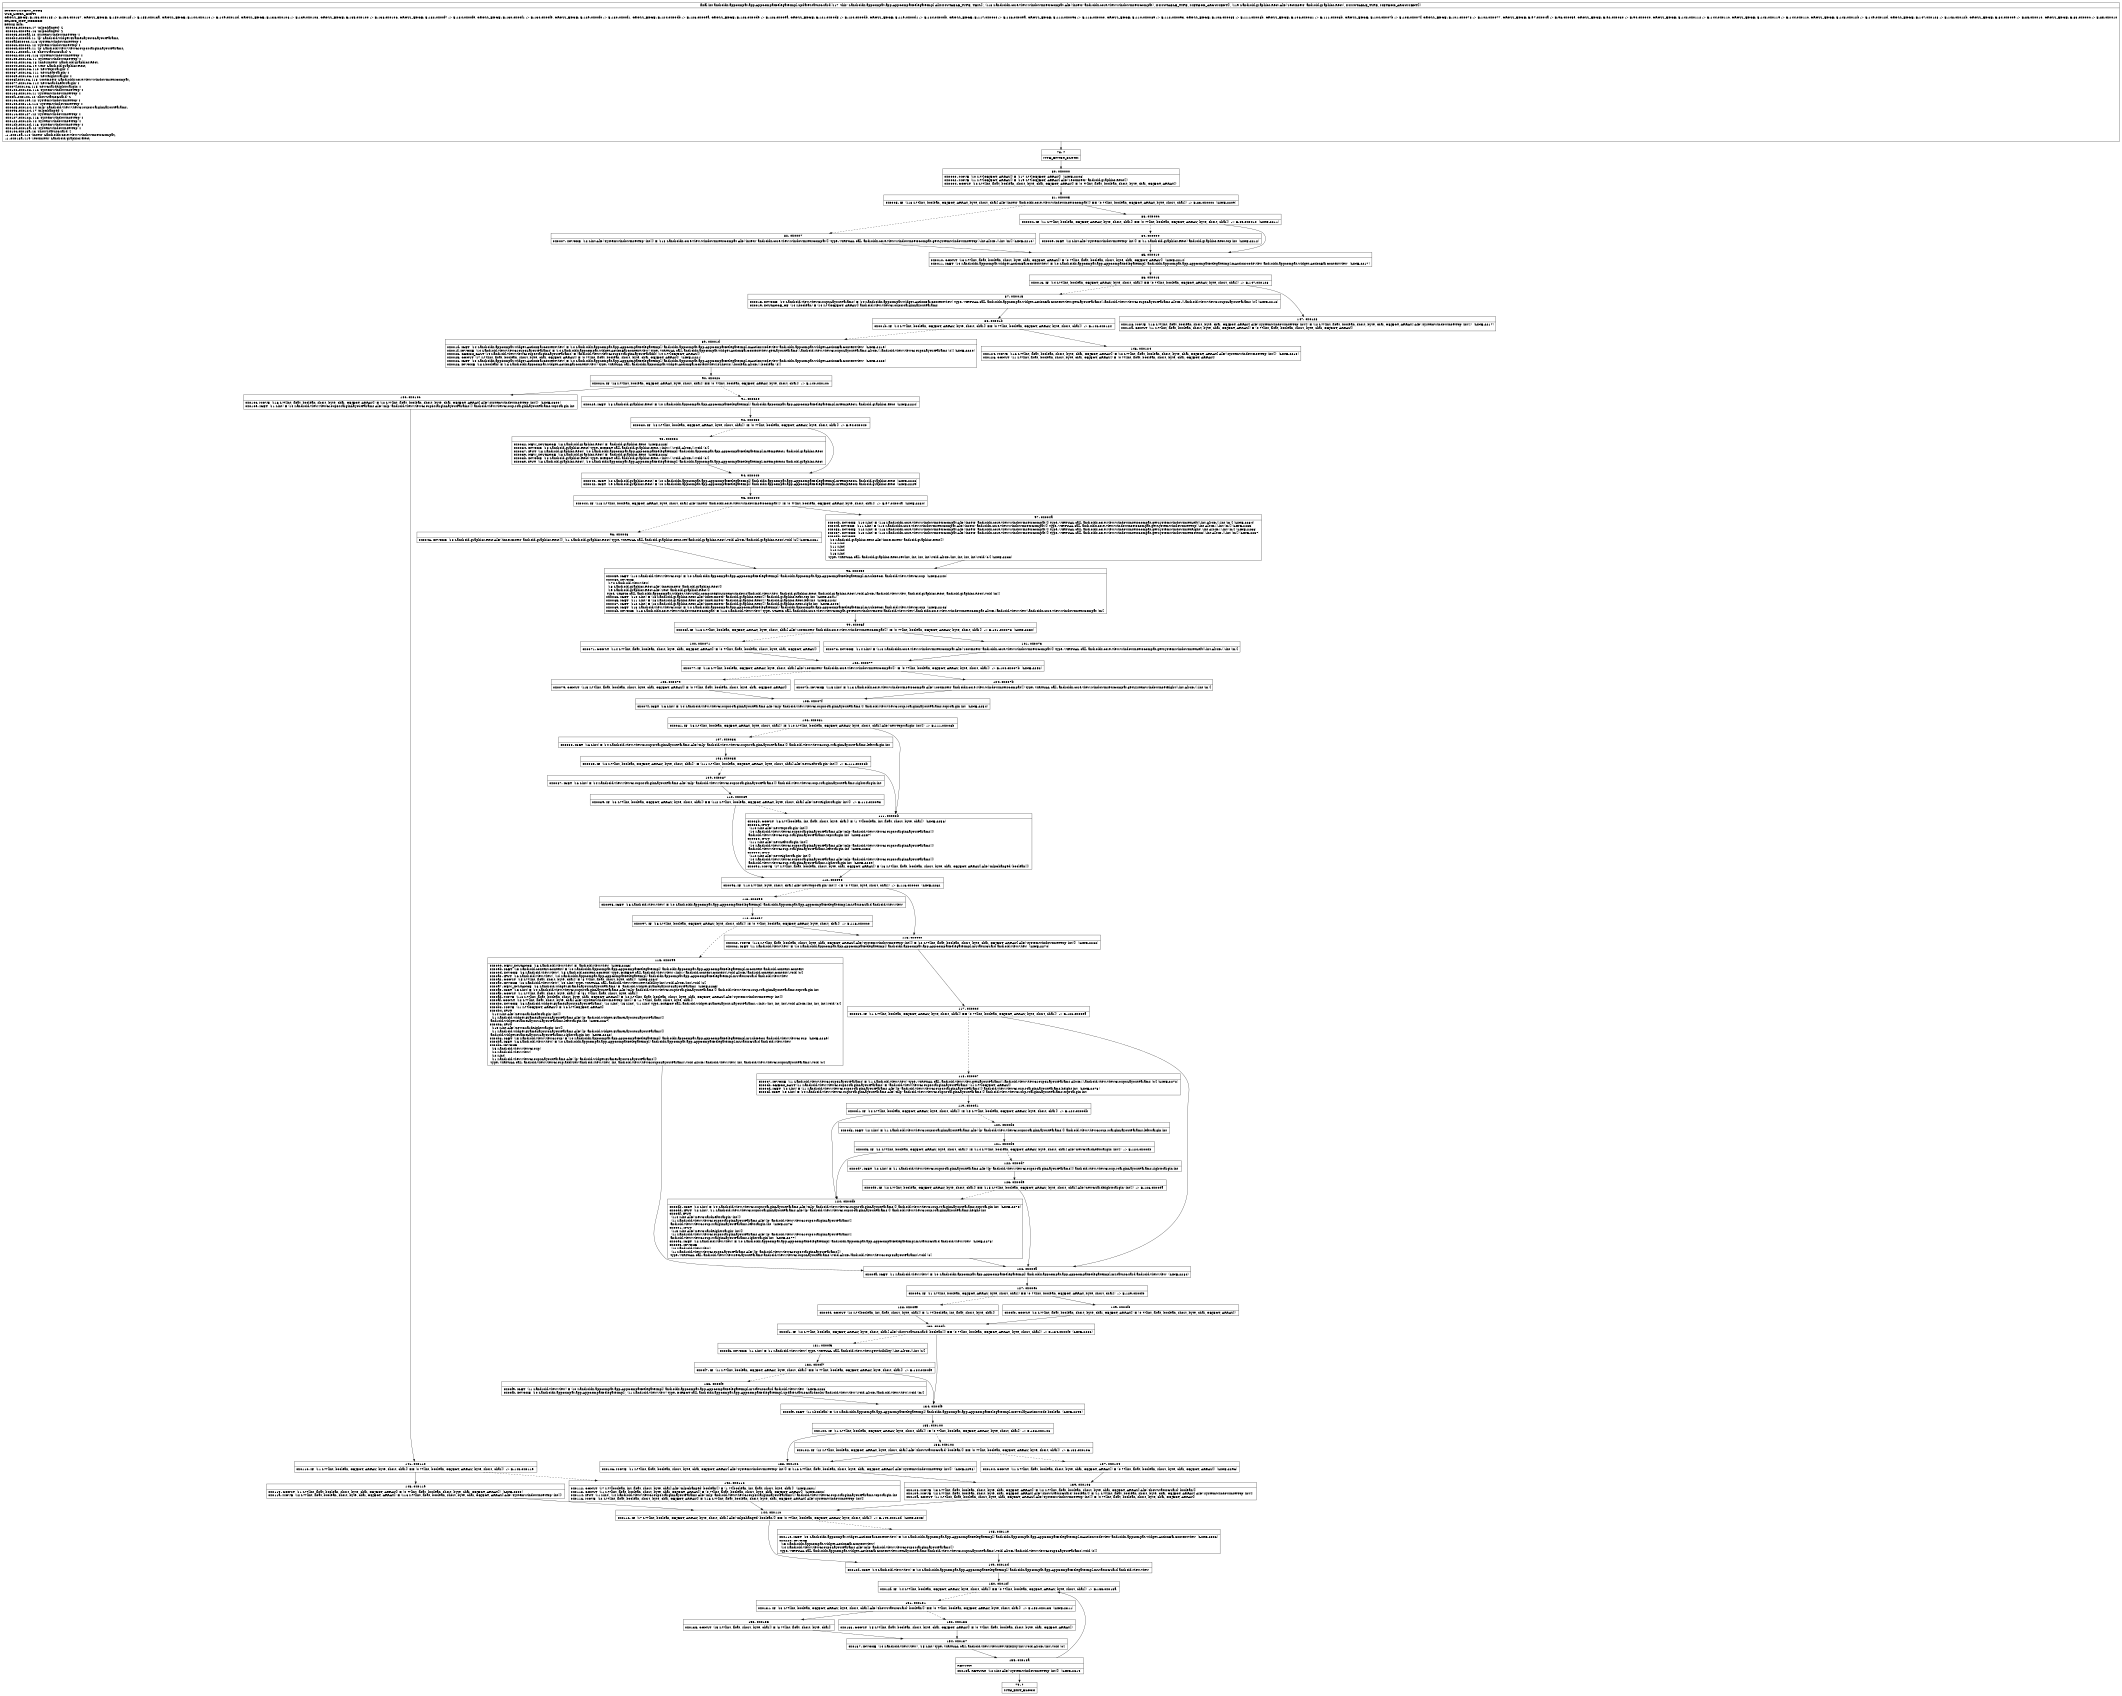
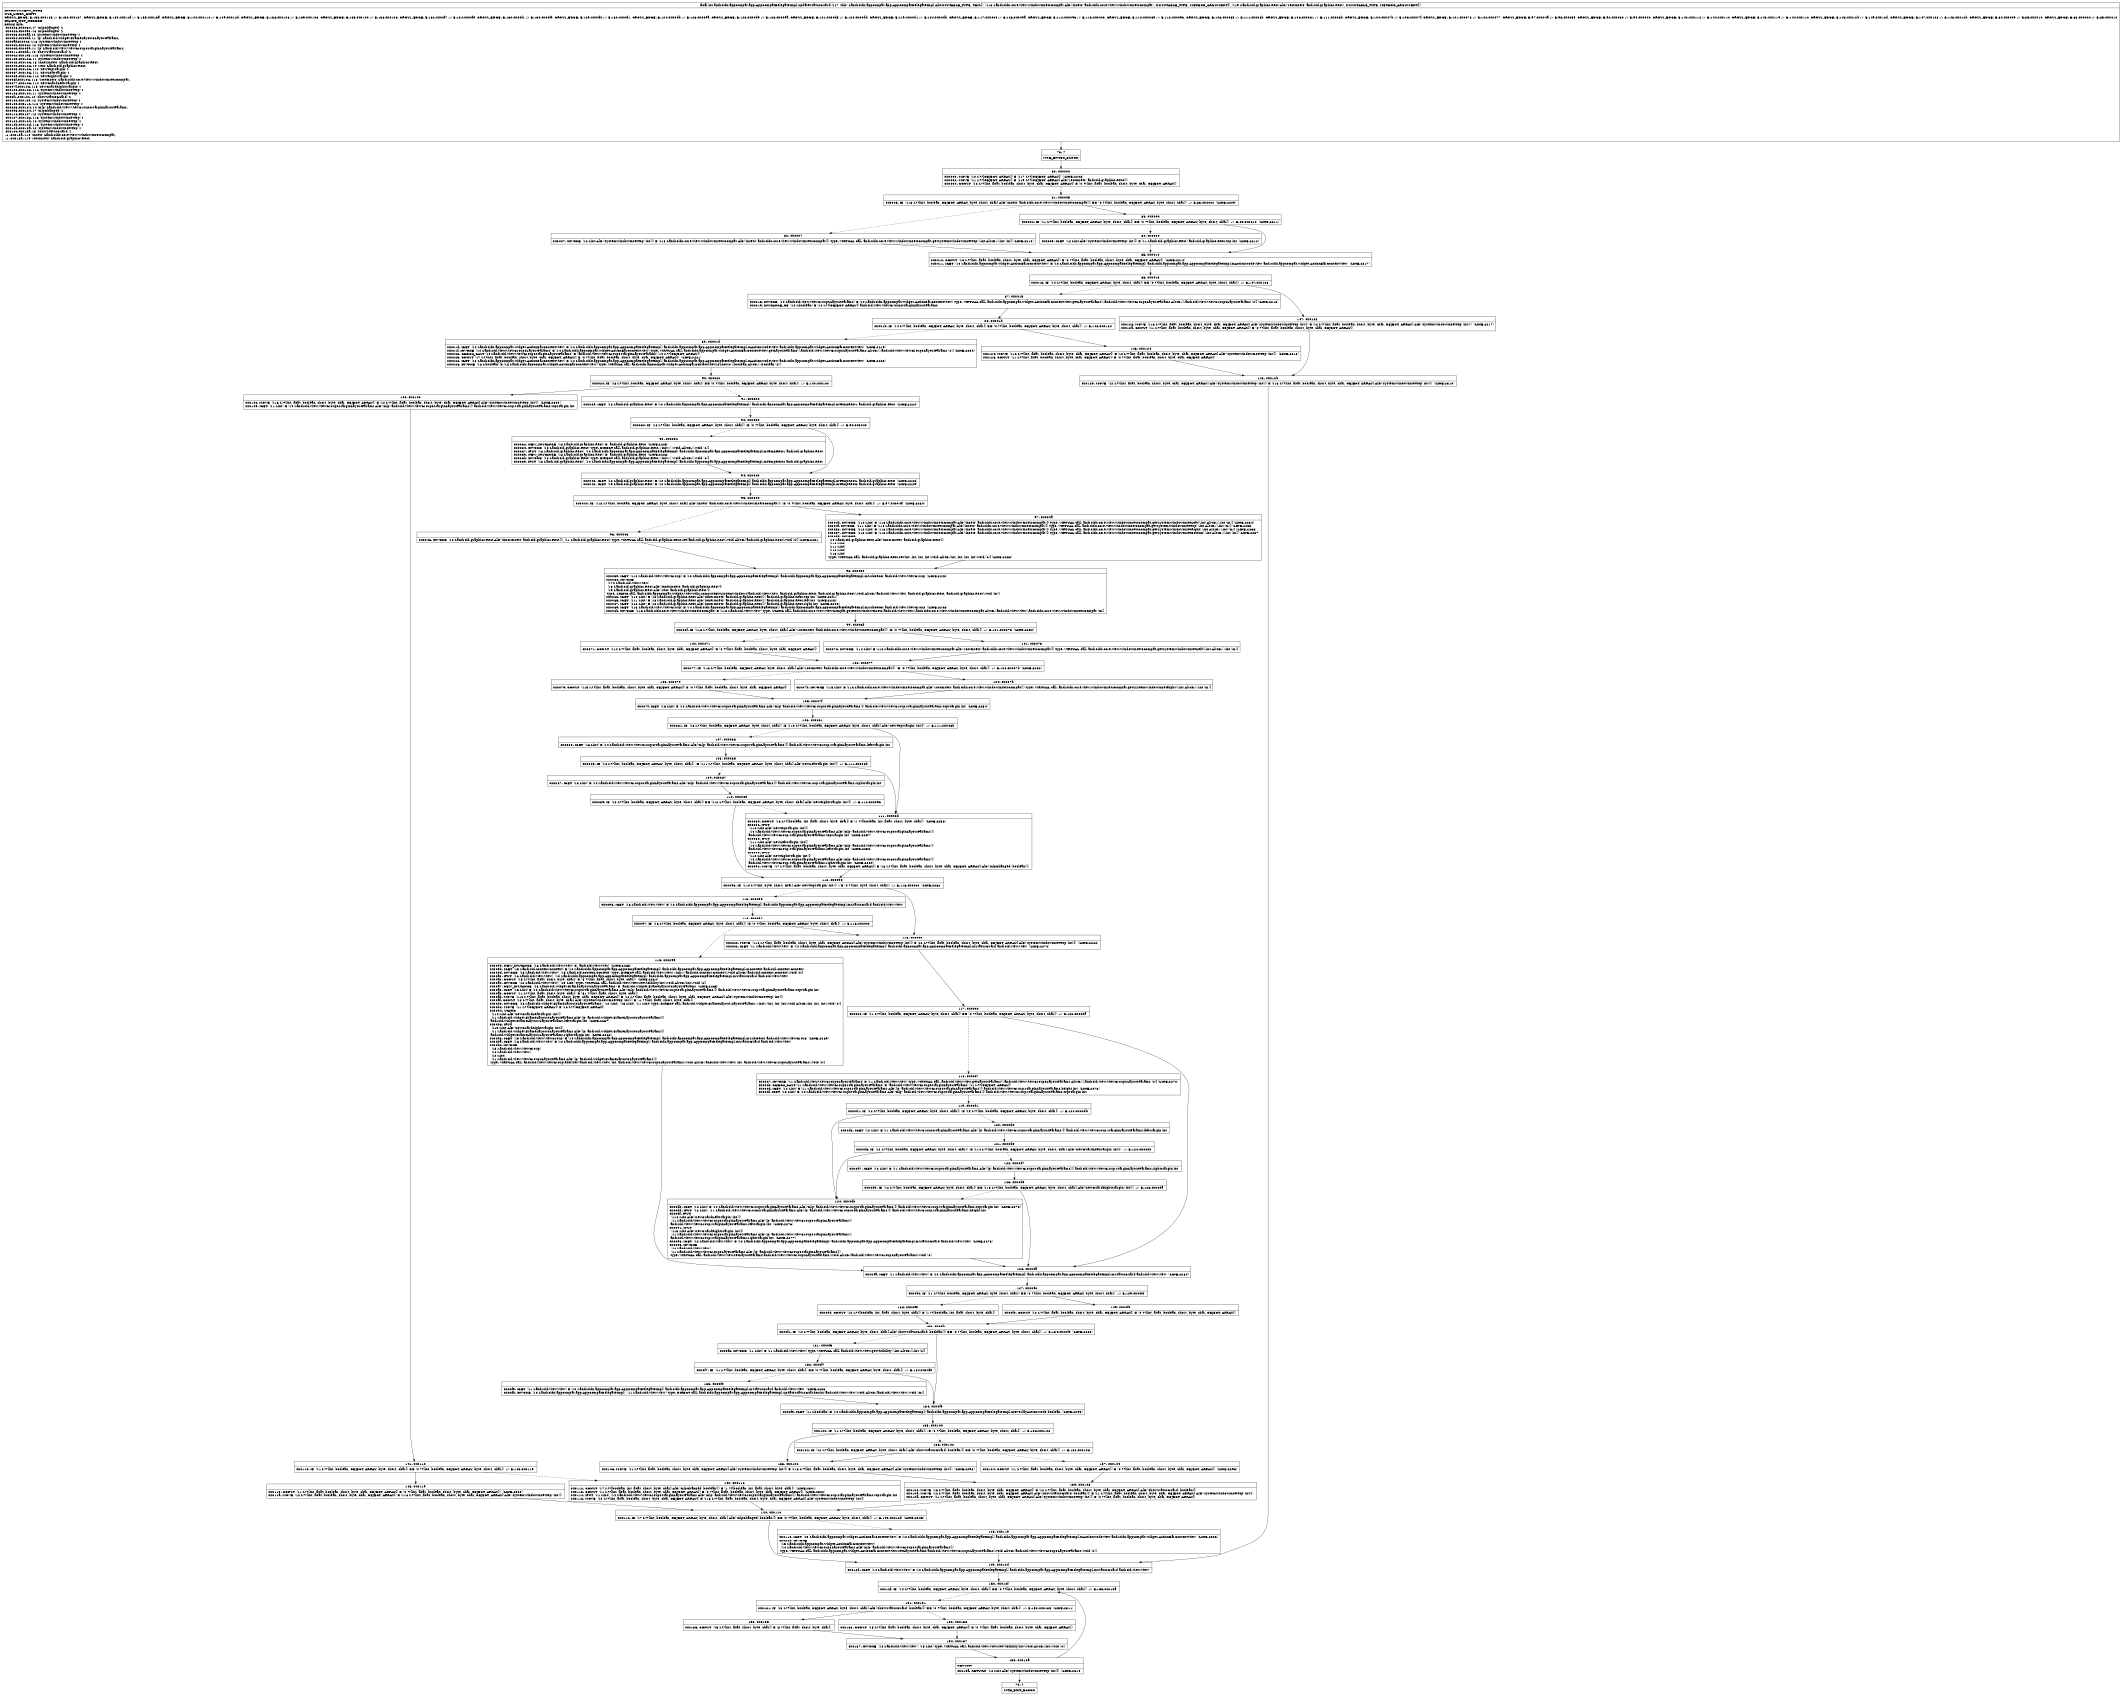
none -> (1268, 381)
none -> (813, 713)
(502, 1011) -> (504, 1011)
